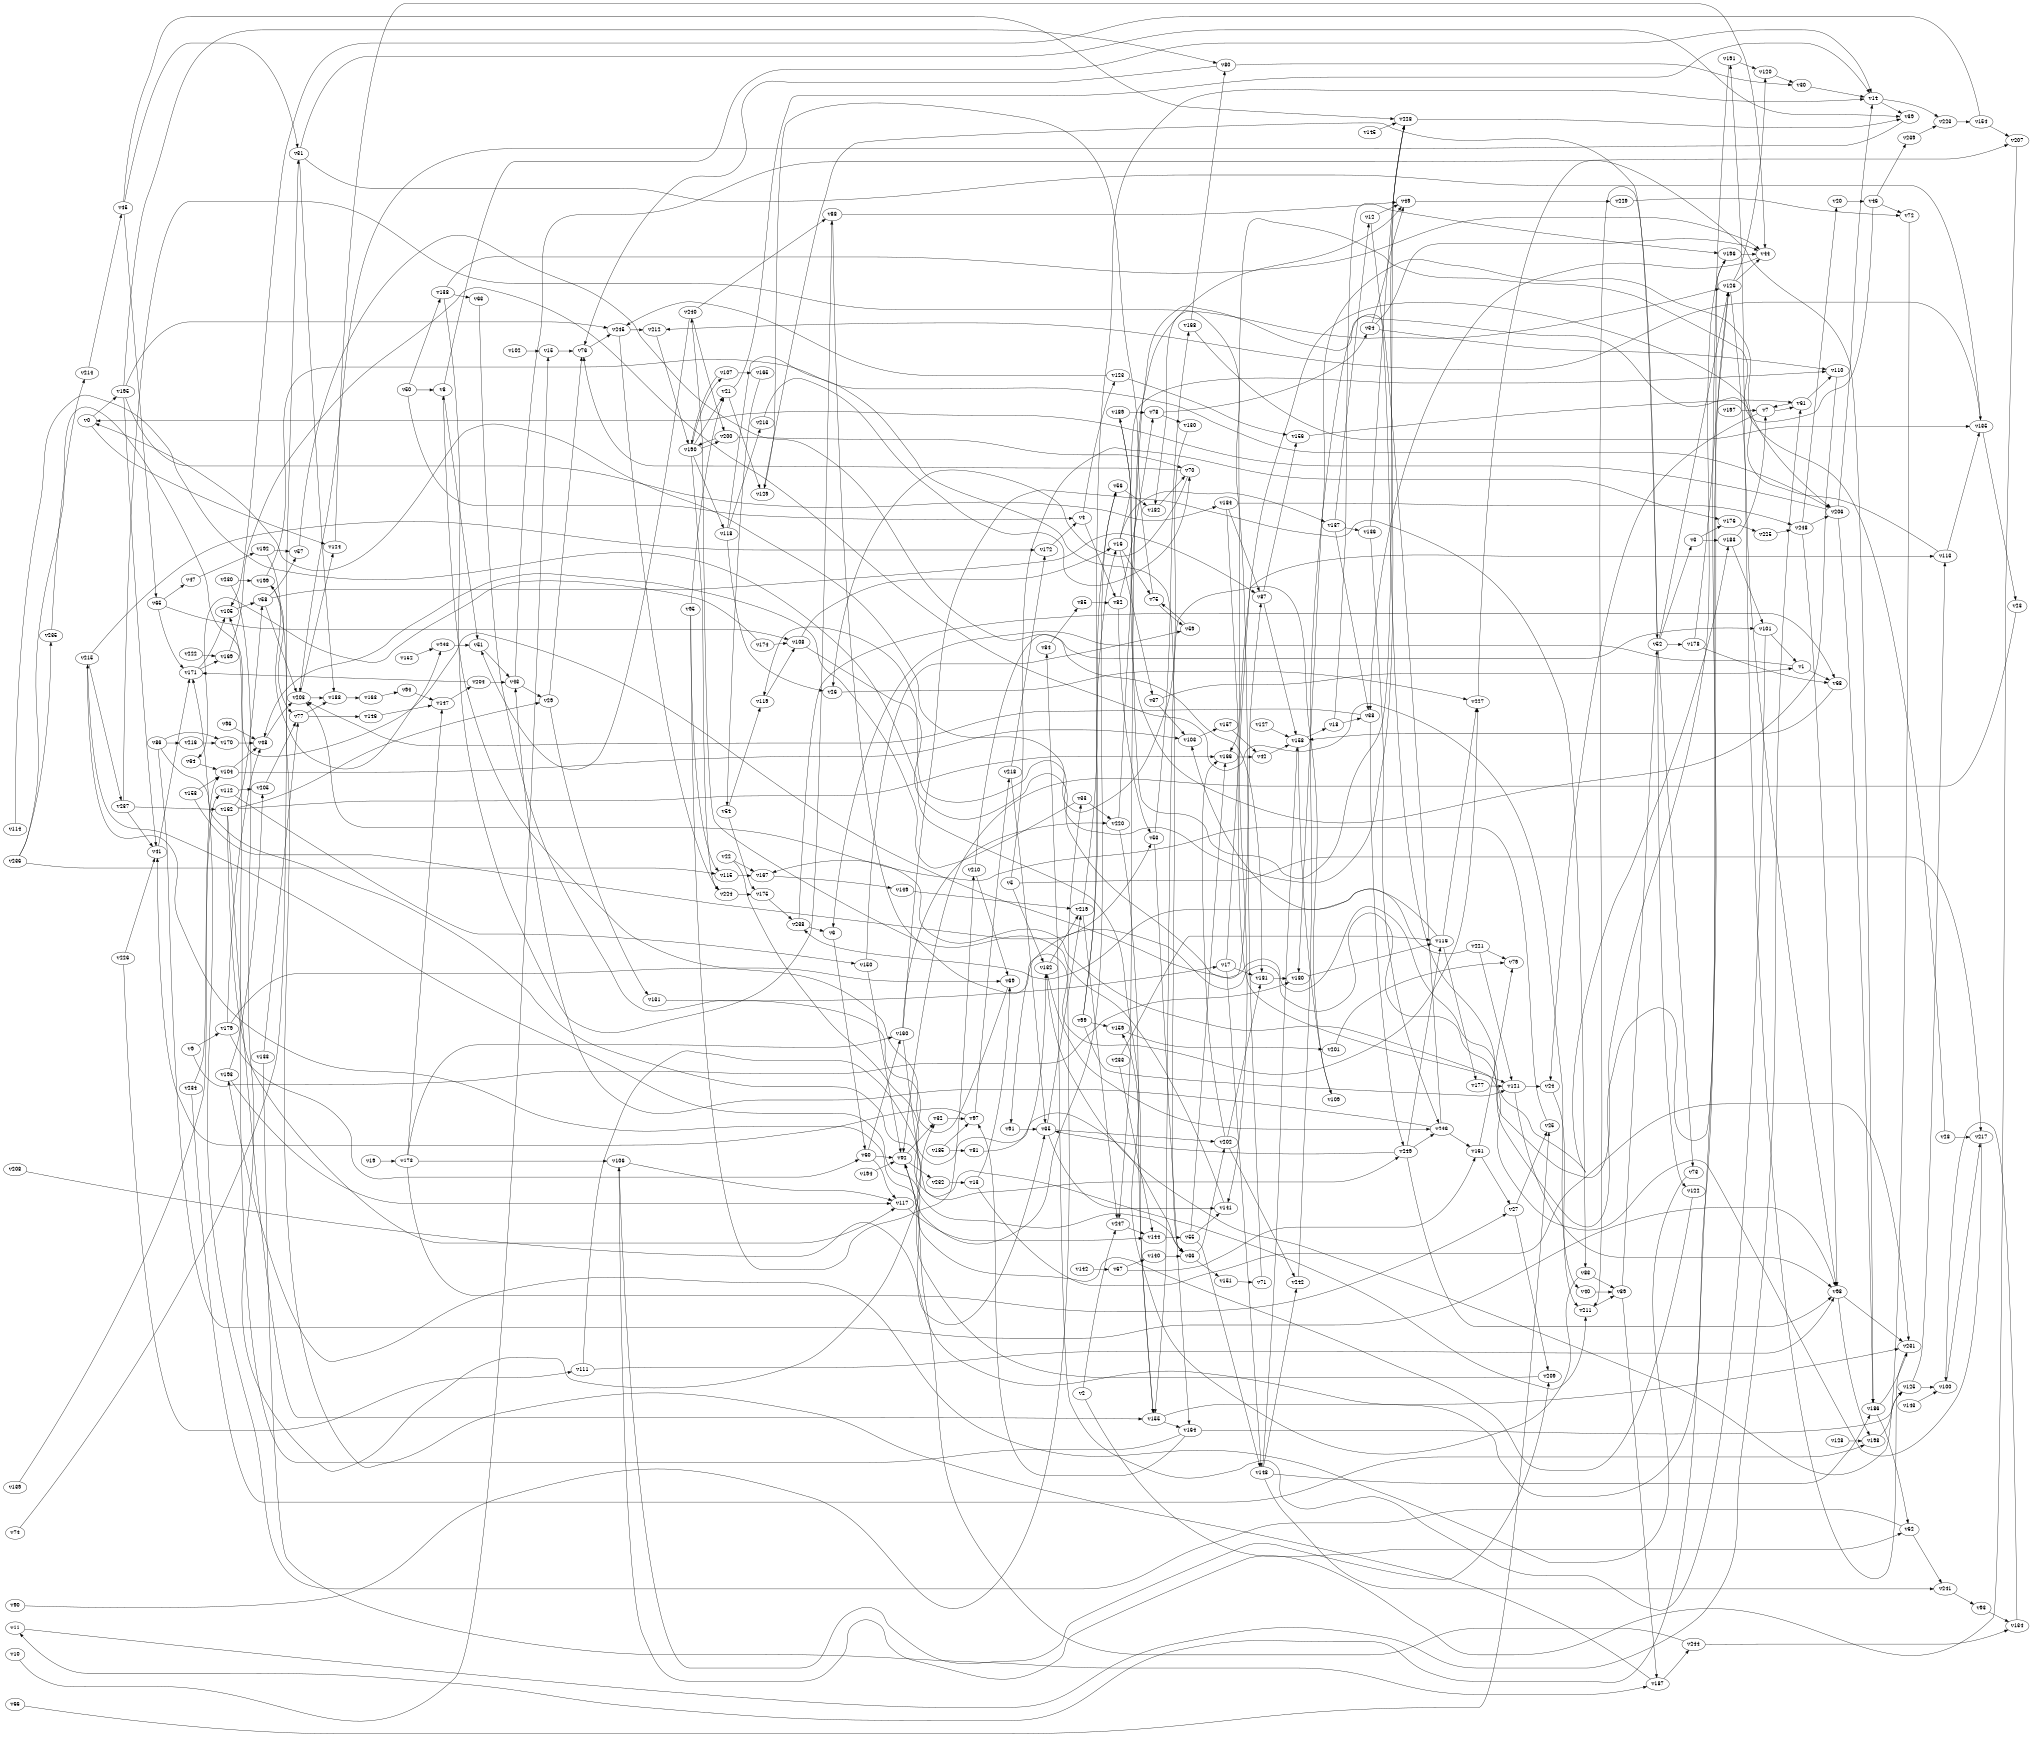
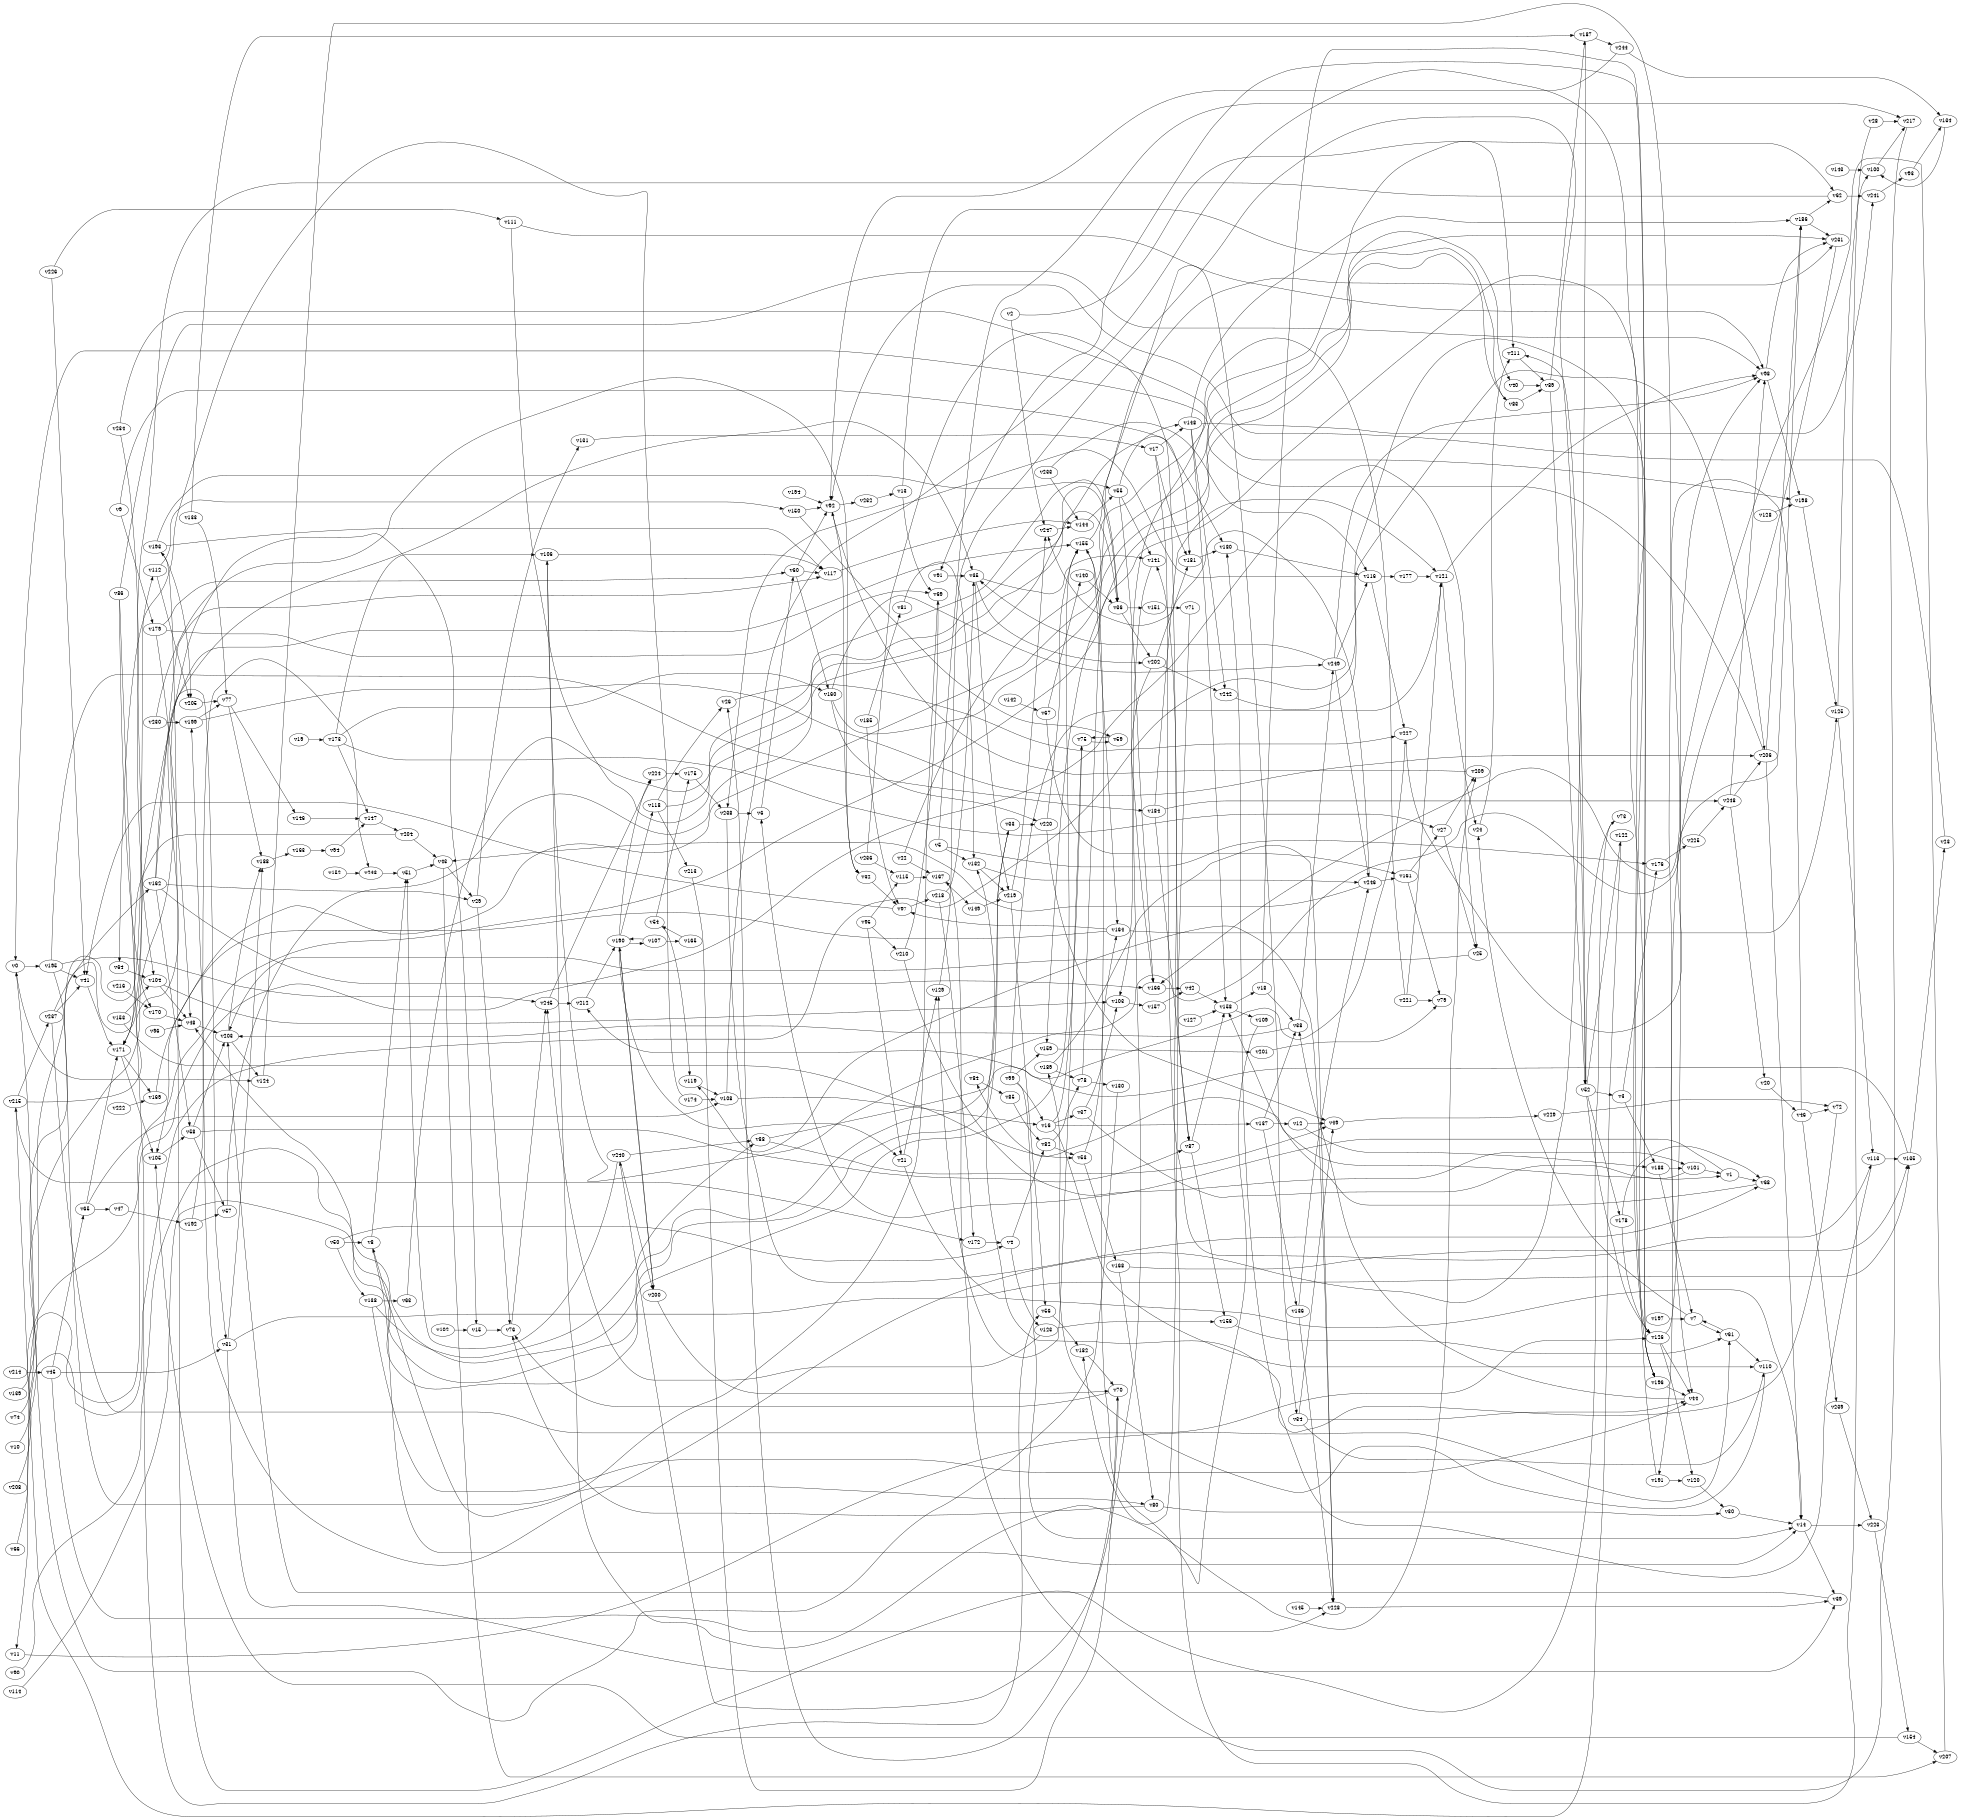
none -> (616, 476)
(51, 636) -> none
(171, 743) -> none
